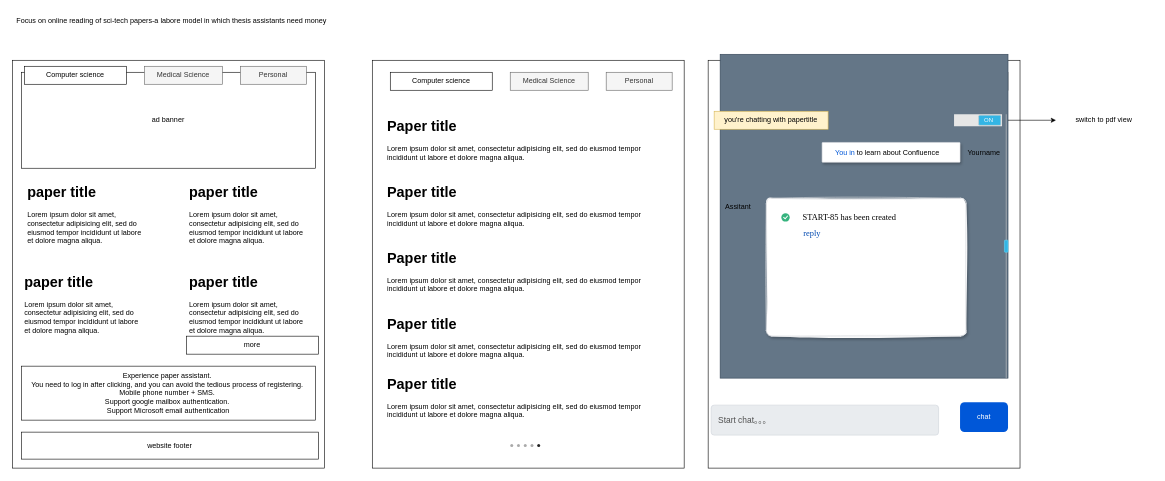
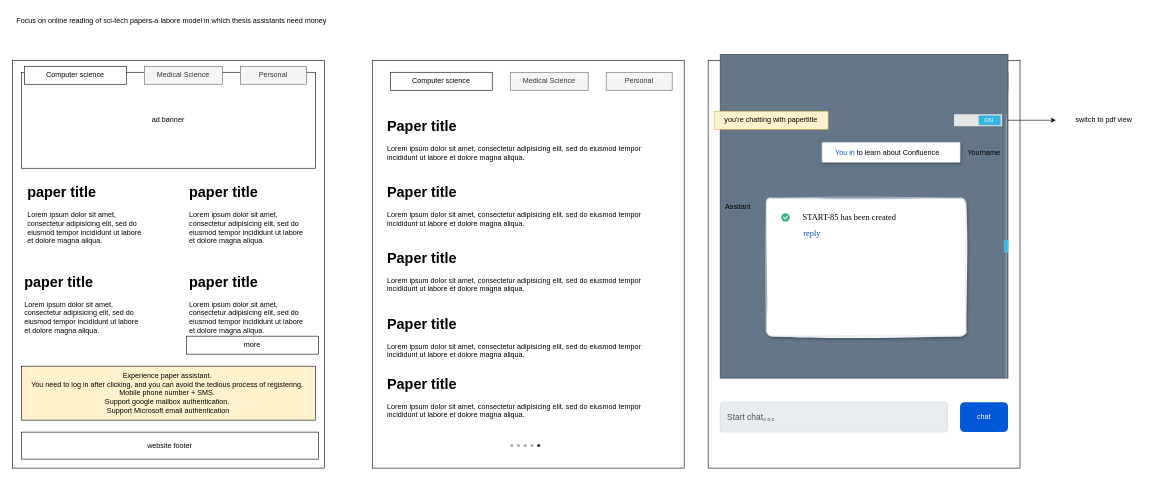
(168, 393) -> (168, 393)
(825, 420) -> (834, 417)
